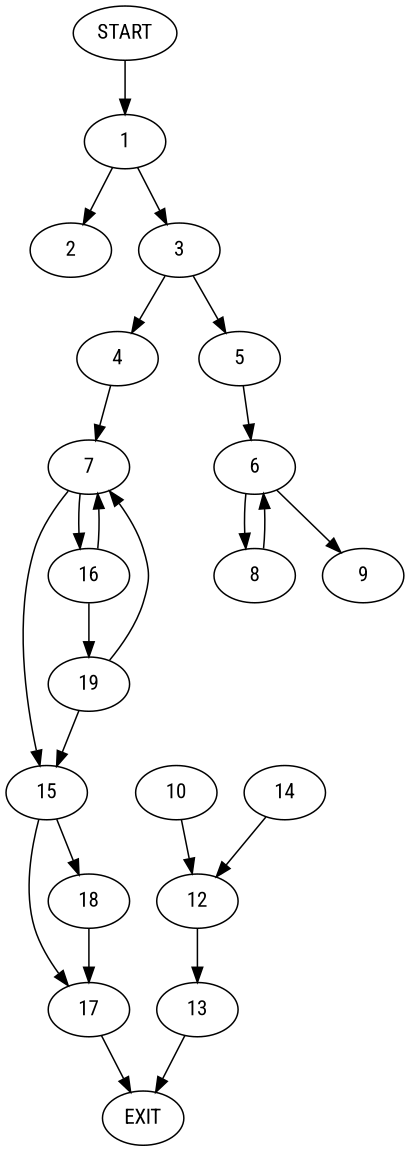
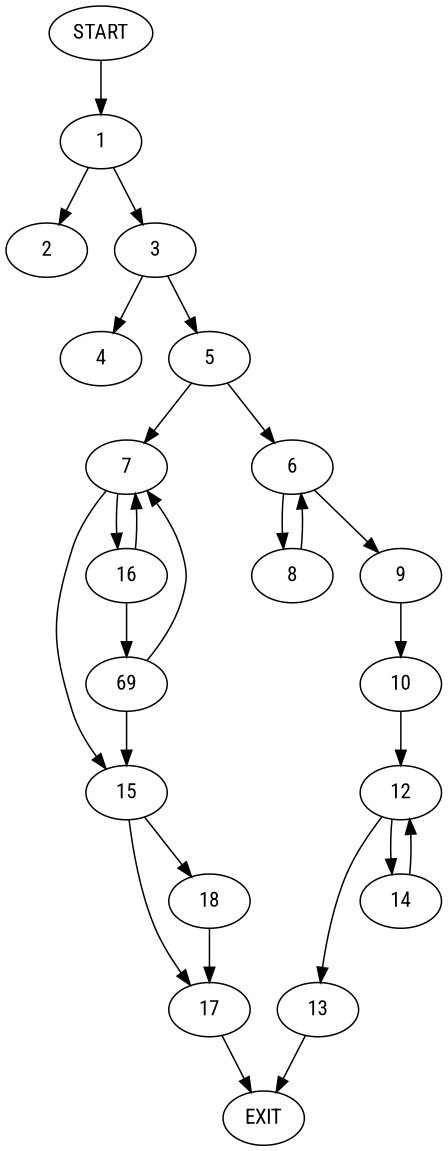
(105, 406) -> (173, 407)
none -> (401, 623)
(89, 684) -> (127, 684)
none -> (391, 839)
